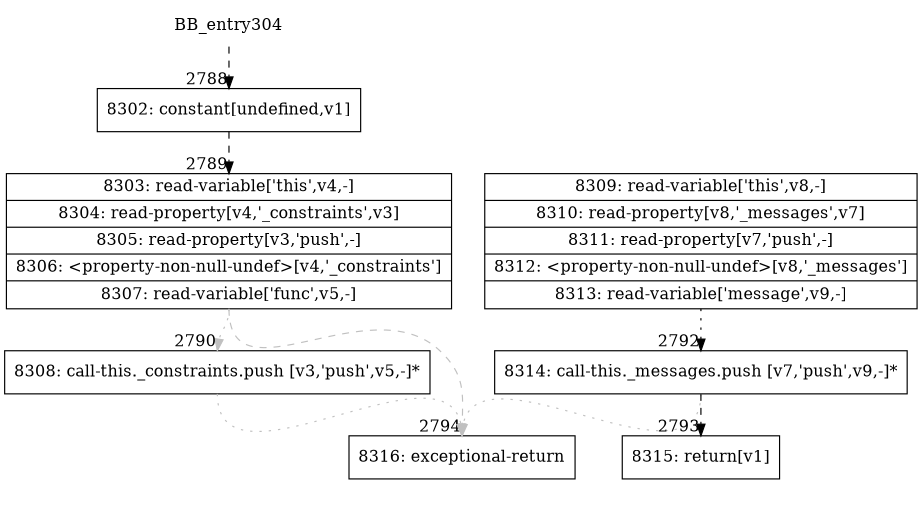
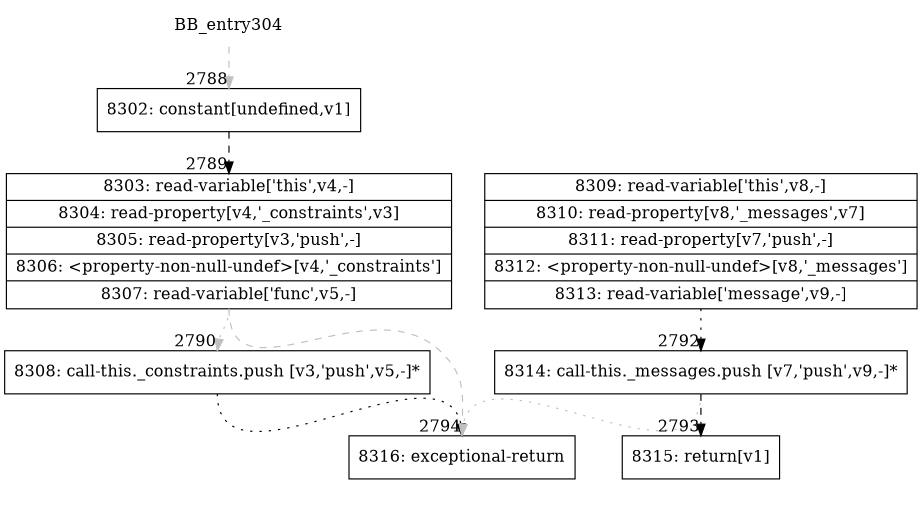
(229, 62) -> (229, 62)
(334, 416) -> (334, 416)
